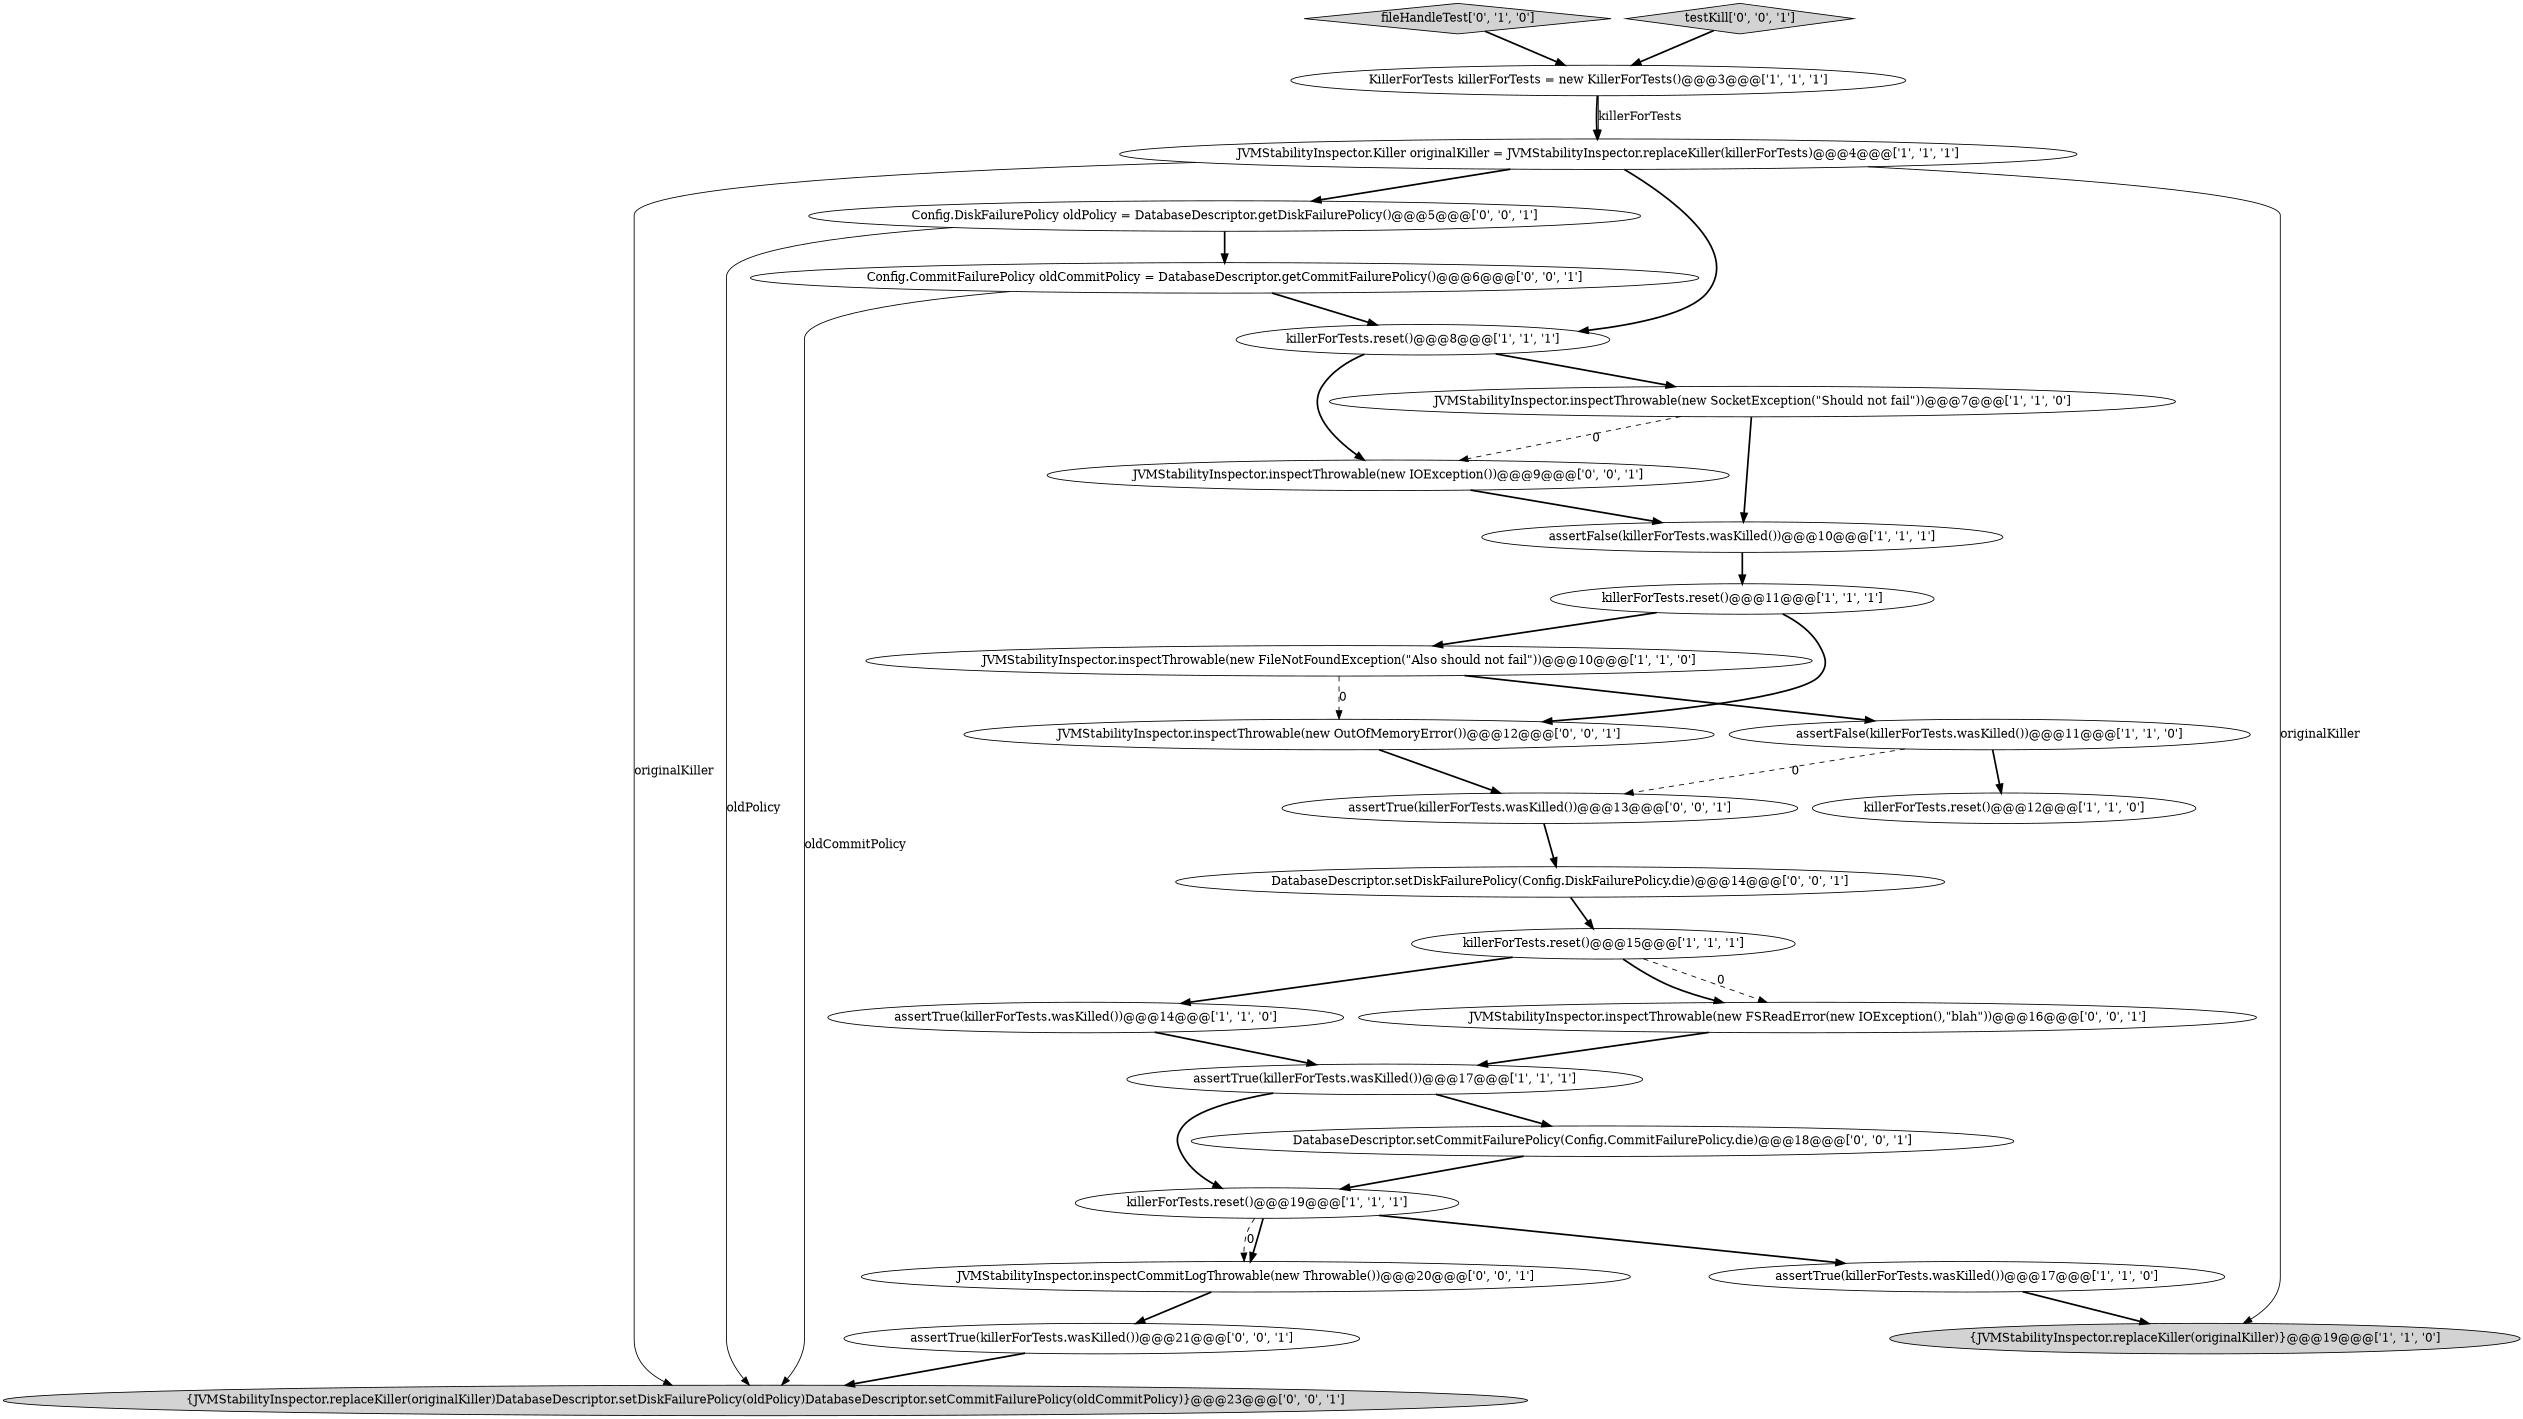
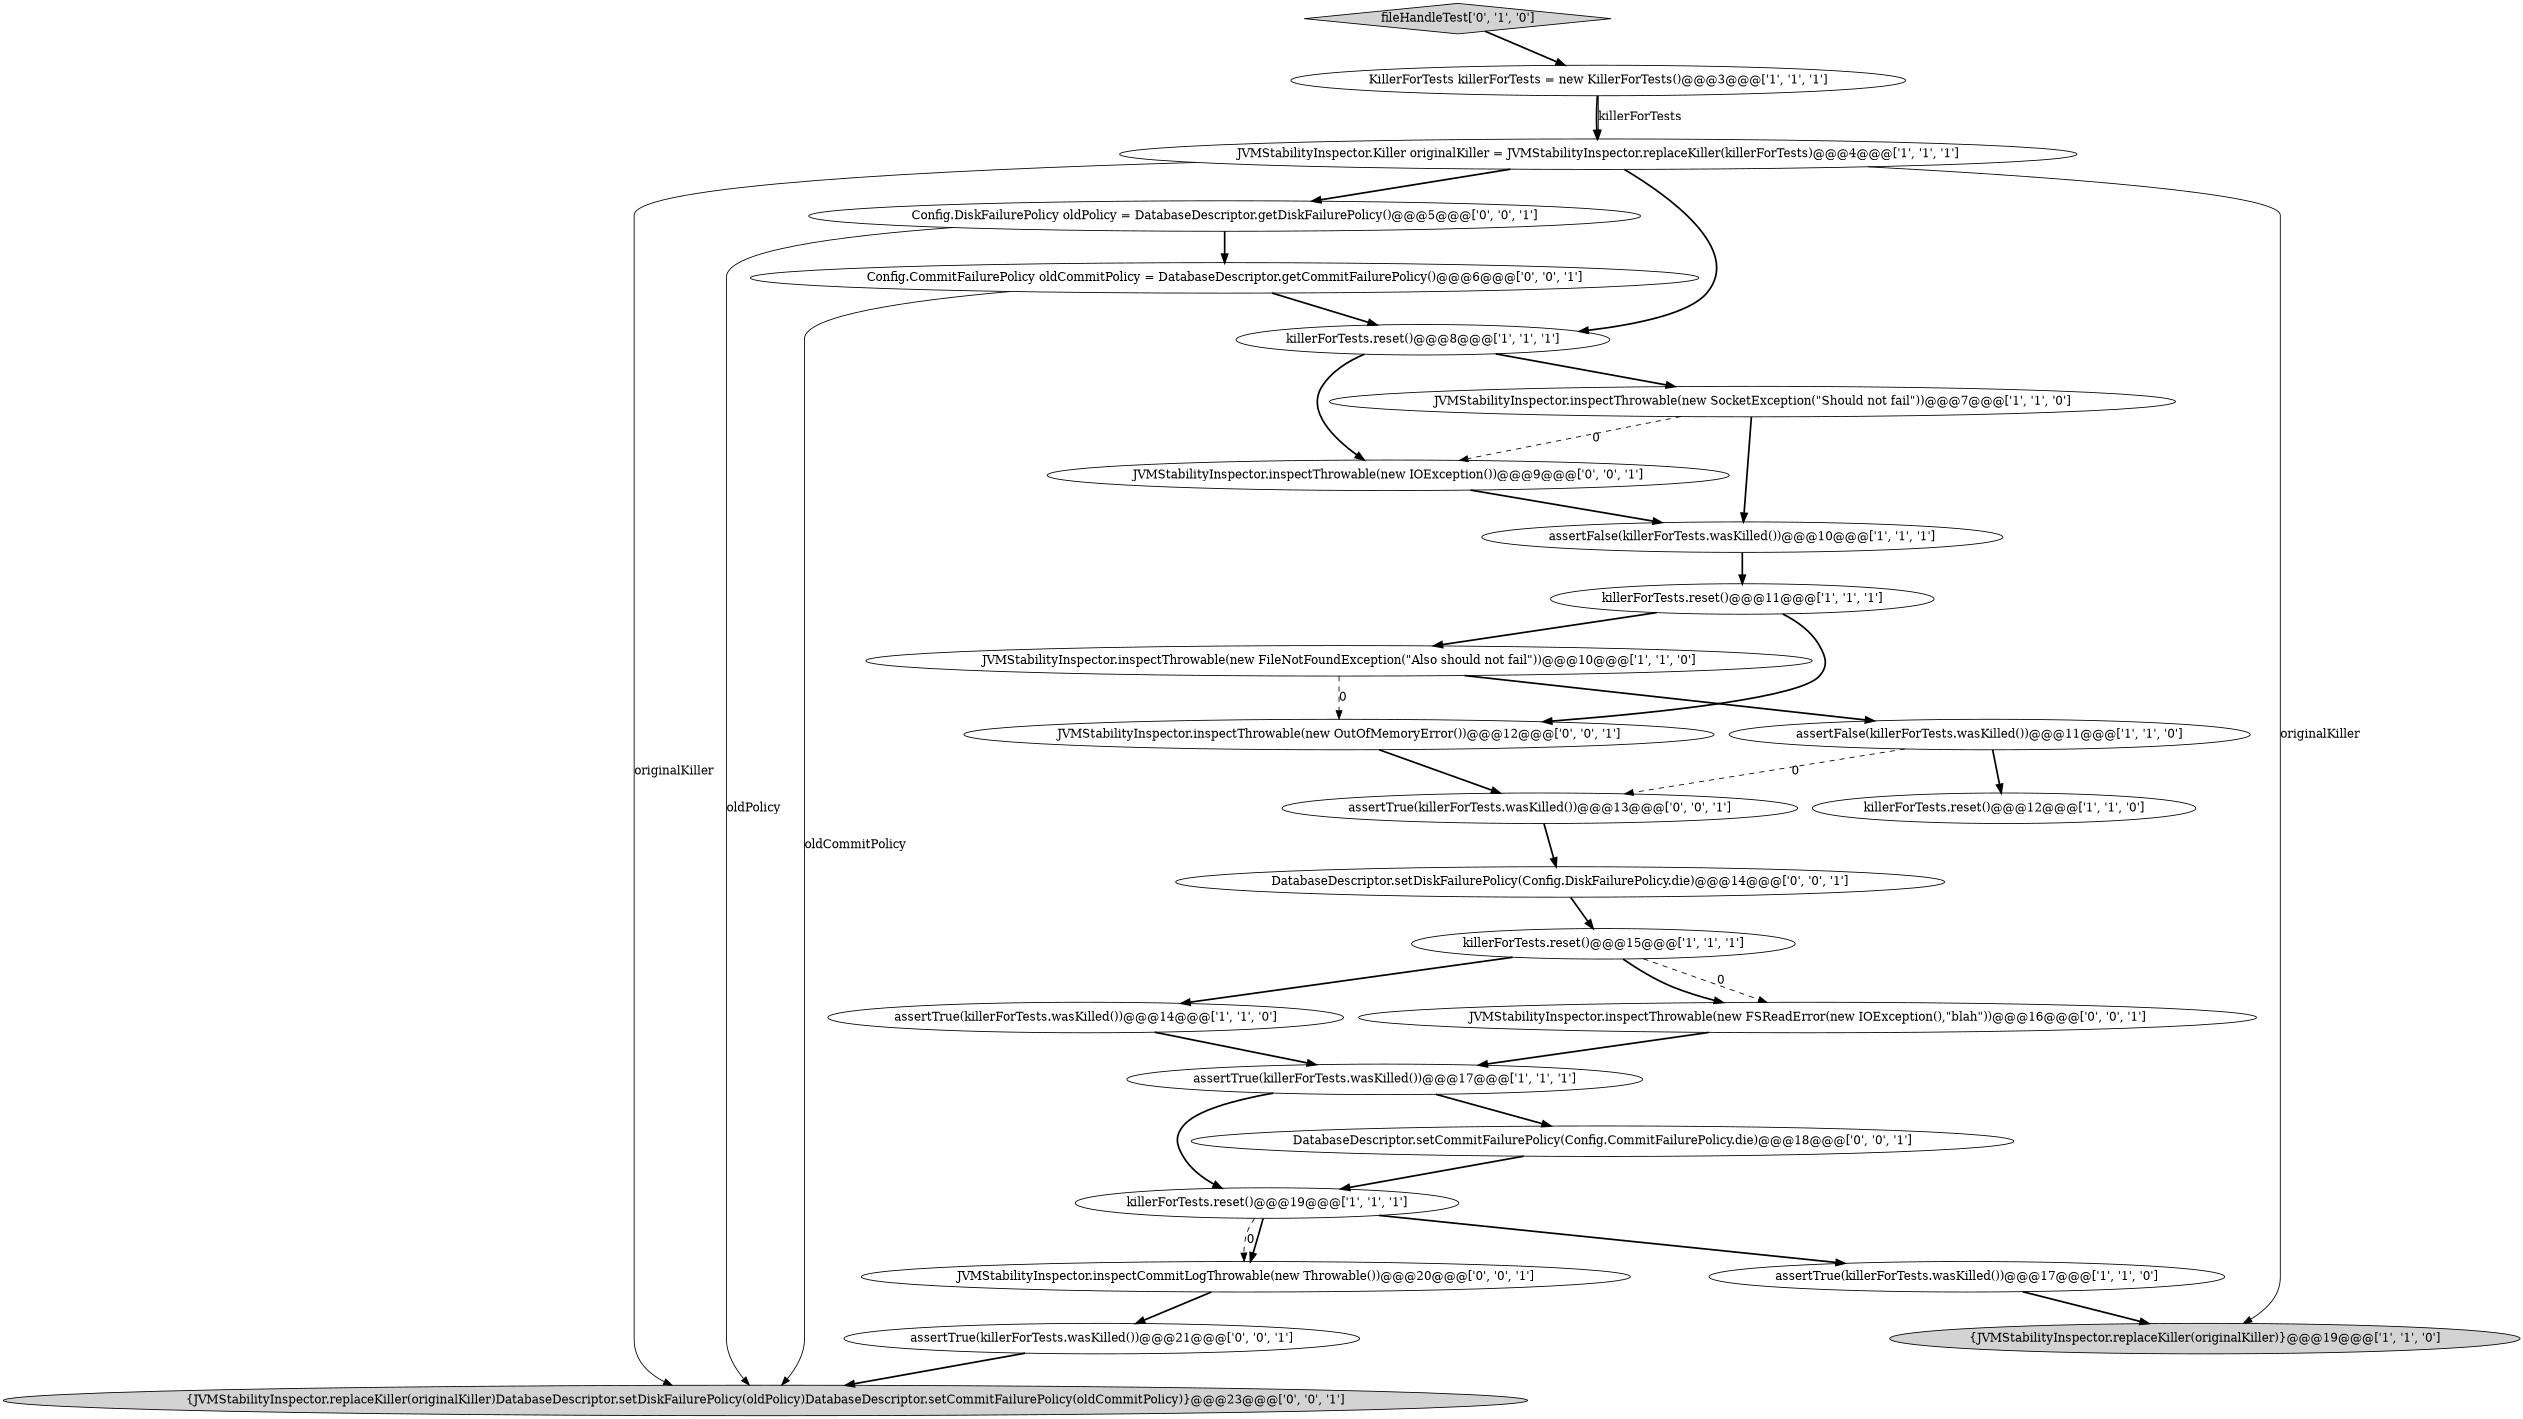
(1740, 19) -> none
